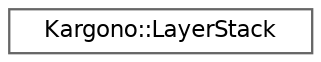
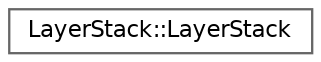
(161, 31) -> (161, 31)
